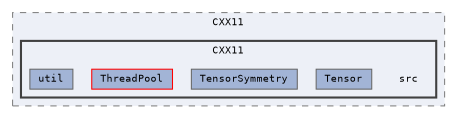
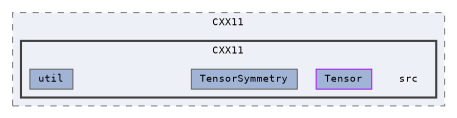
(132, 79) -> none
(344, 79) -> (344, 79)
